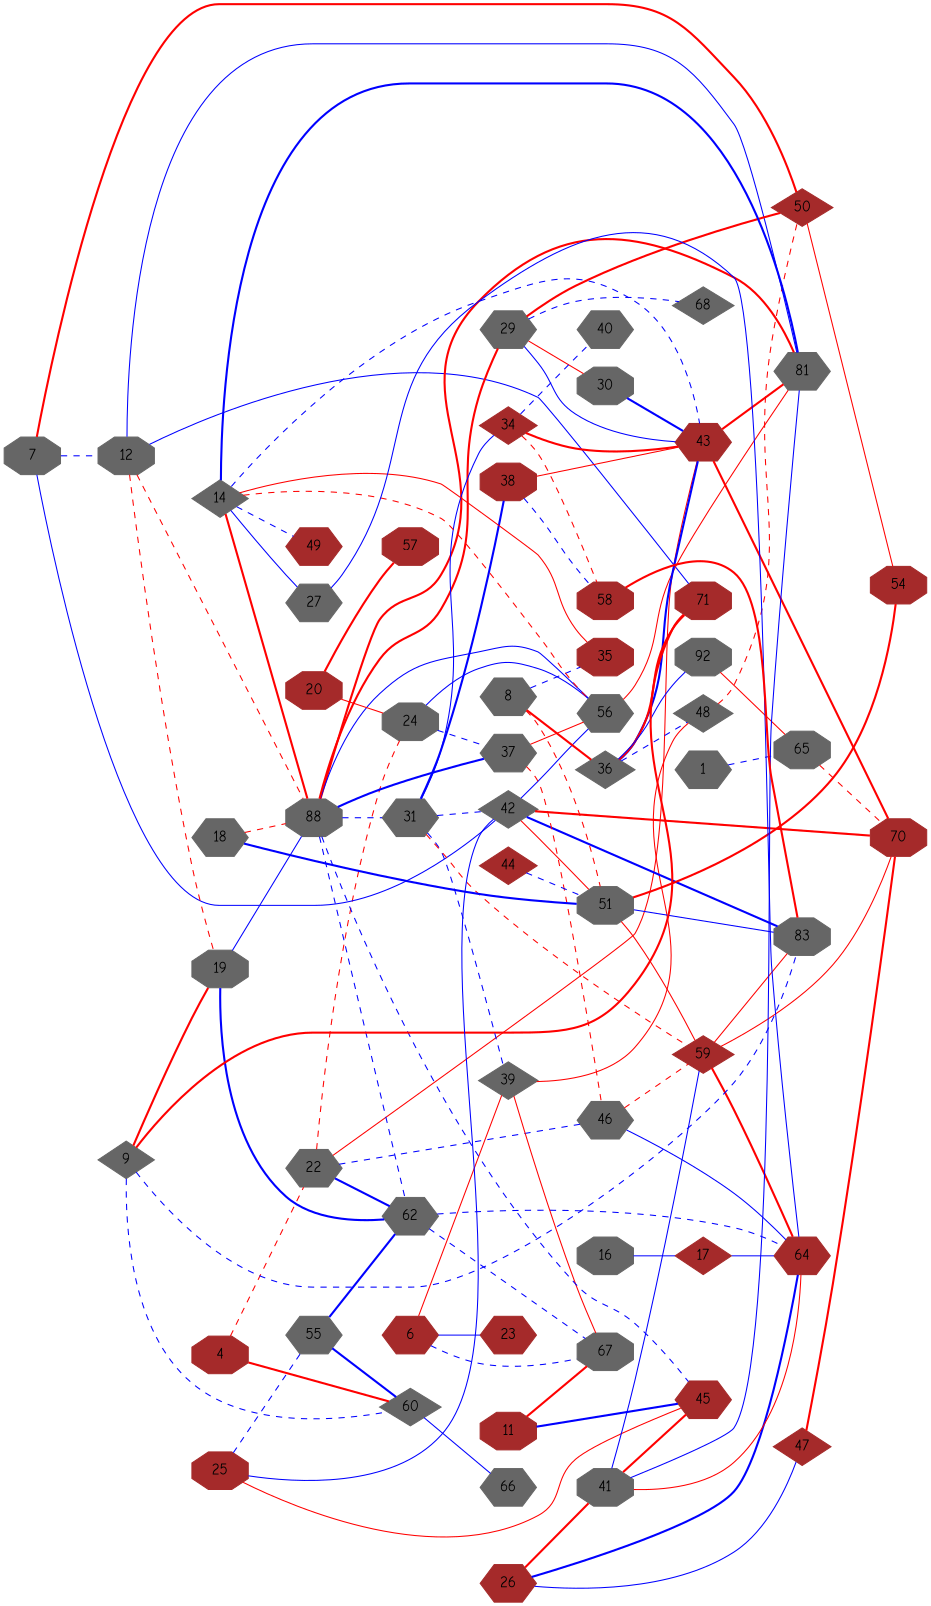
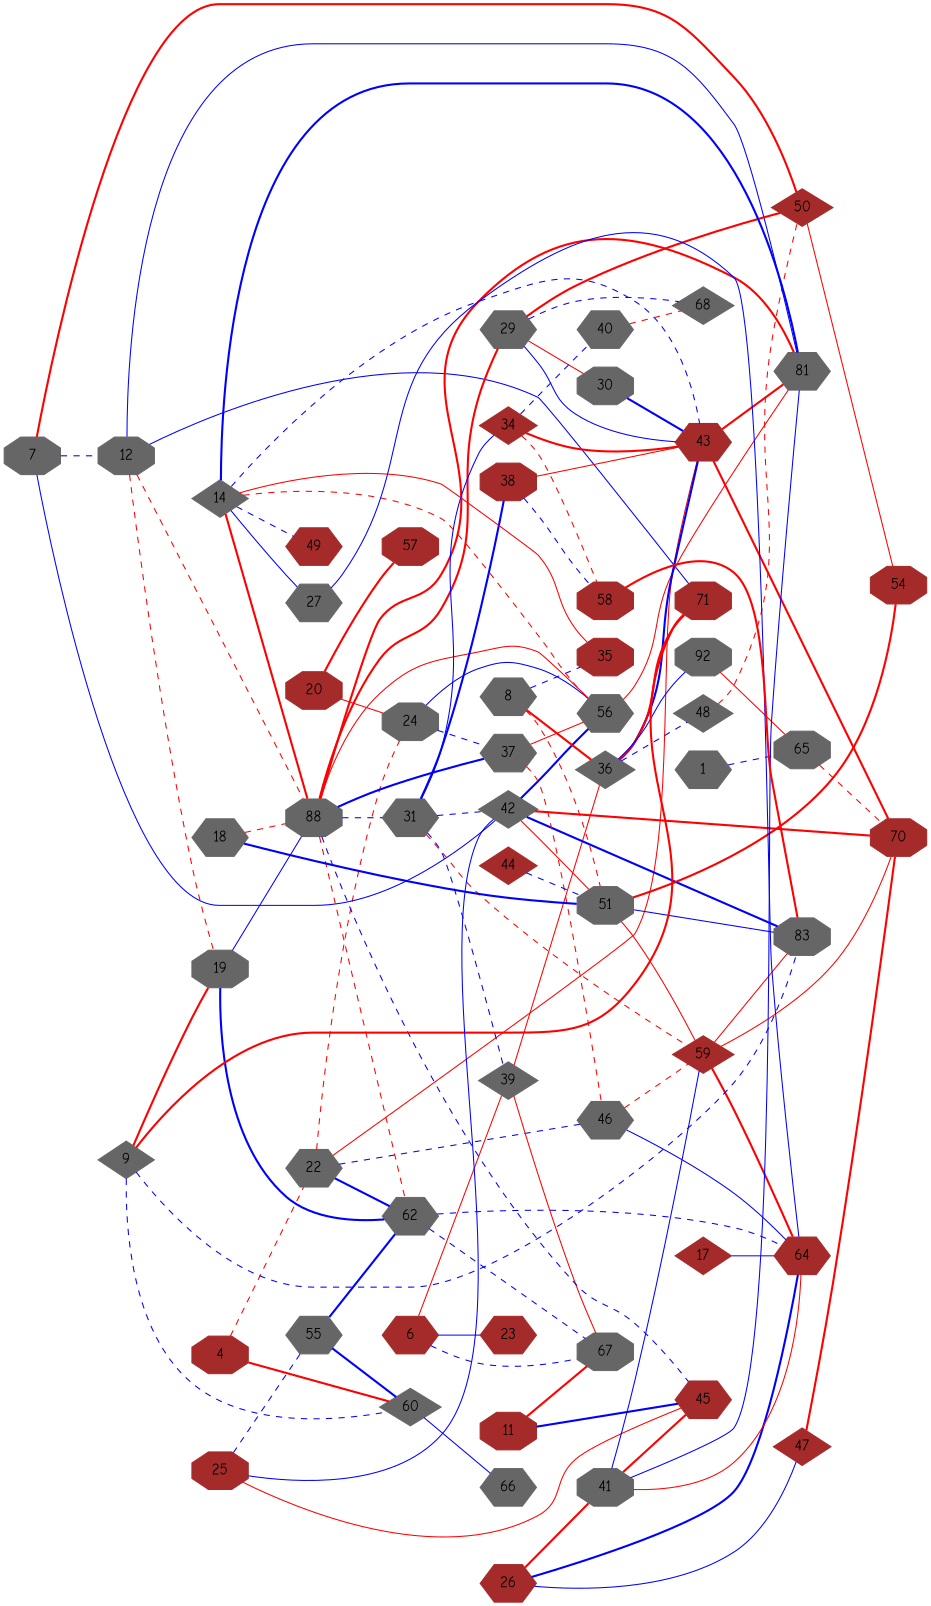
none -> (662, 316)
(429, 663) -> (429, 663)
(551, 767) -> (551, 767)
(670, 938) -> (557, 925)
(362, 1017) -> (362, 1017)
(605, 1256) -> none
